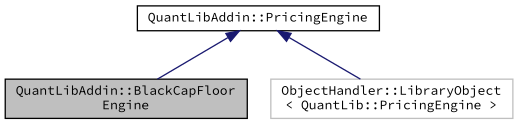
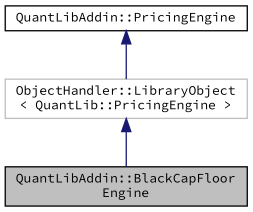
(193, 58) -> (126, 149)
